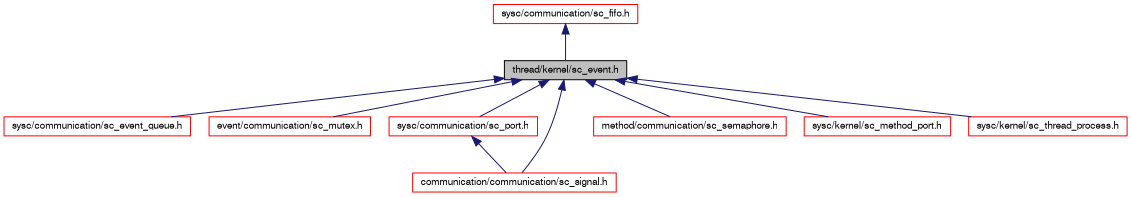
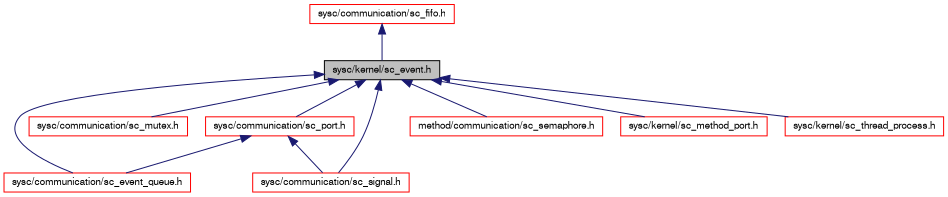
(566, 70) -> (382, 70)
(290, 126) -> (108, 126)
none -> (184, 156)
(514, 183) -> (331, 183)
